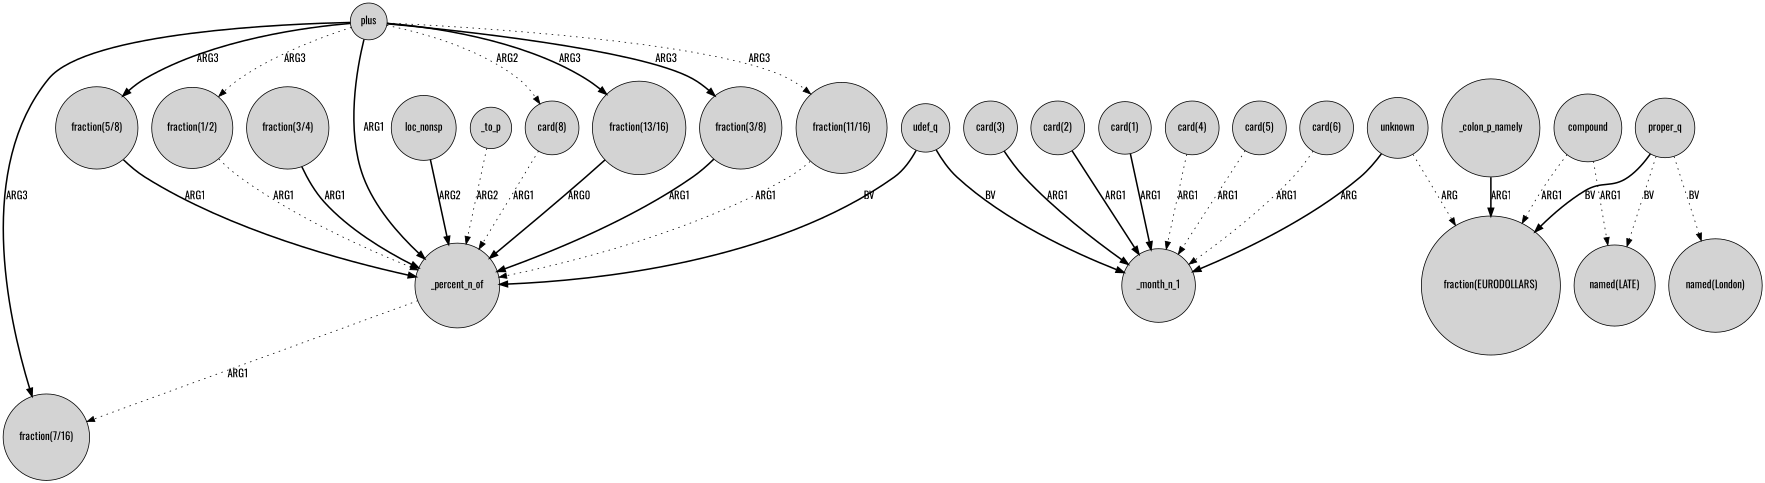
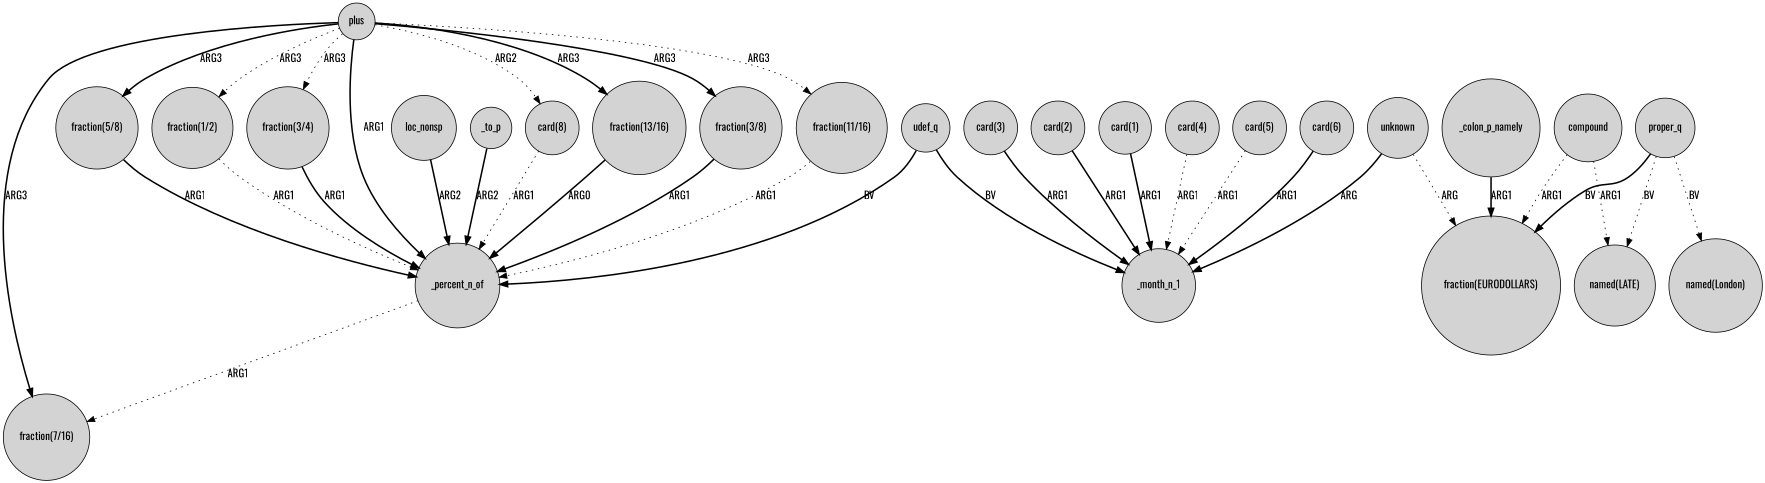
none -> (322, 56)
(477, 192) -> (477, 192)
(1259, 210) -> (1259, 210)
